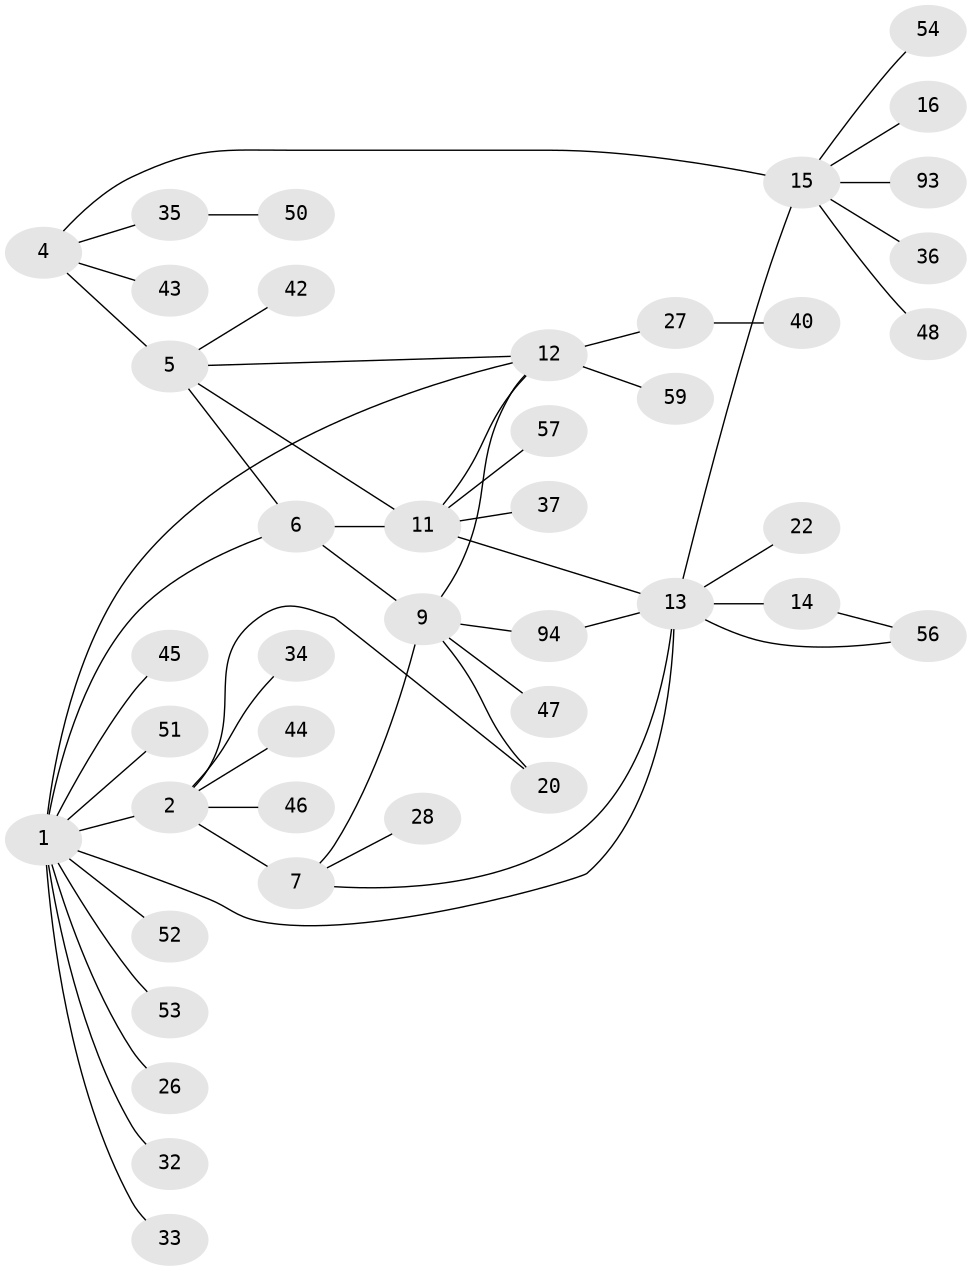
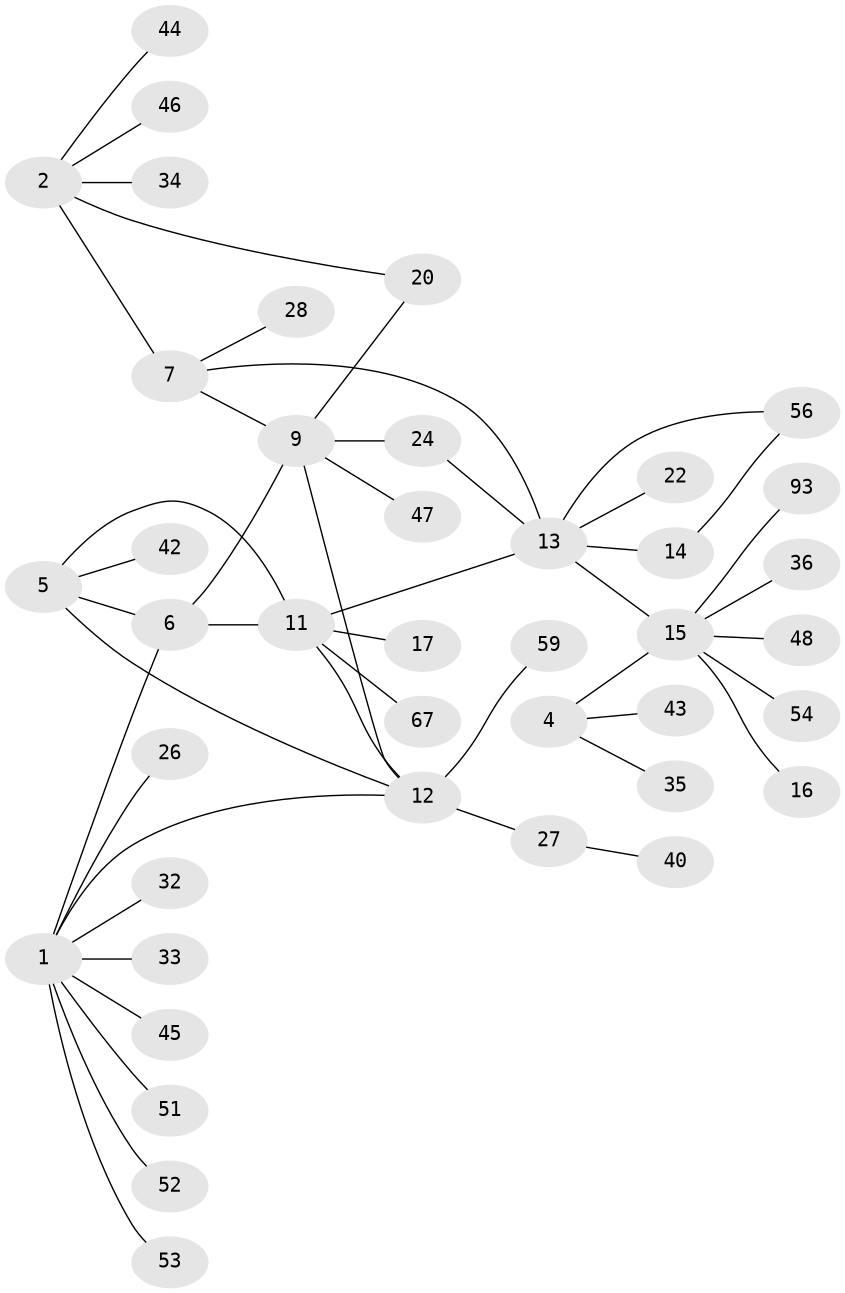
(296, 215) -> none
(107, 310) -> none
(549, 431) -> (423, 722)
(549, 507) -> (423, 646)
(549, 636) -> (423, 441)
(107, 824) -> none
(460, 907) -> none
